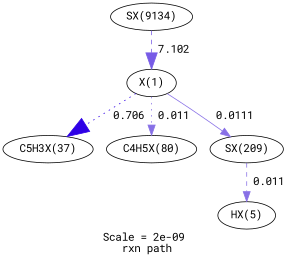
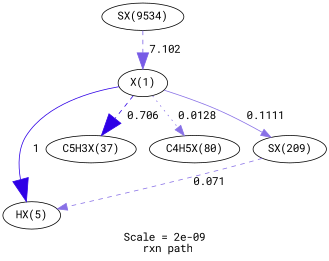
(152, 17) -> (143, 17)
(111, 109) -> (124, 107)
none -> (48, 114)
(171, 116) -> (194, 116)
(231, 116) -> (262, 116)
(266, 182) -> (206, 182)
